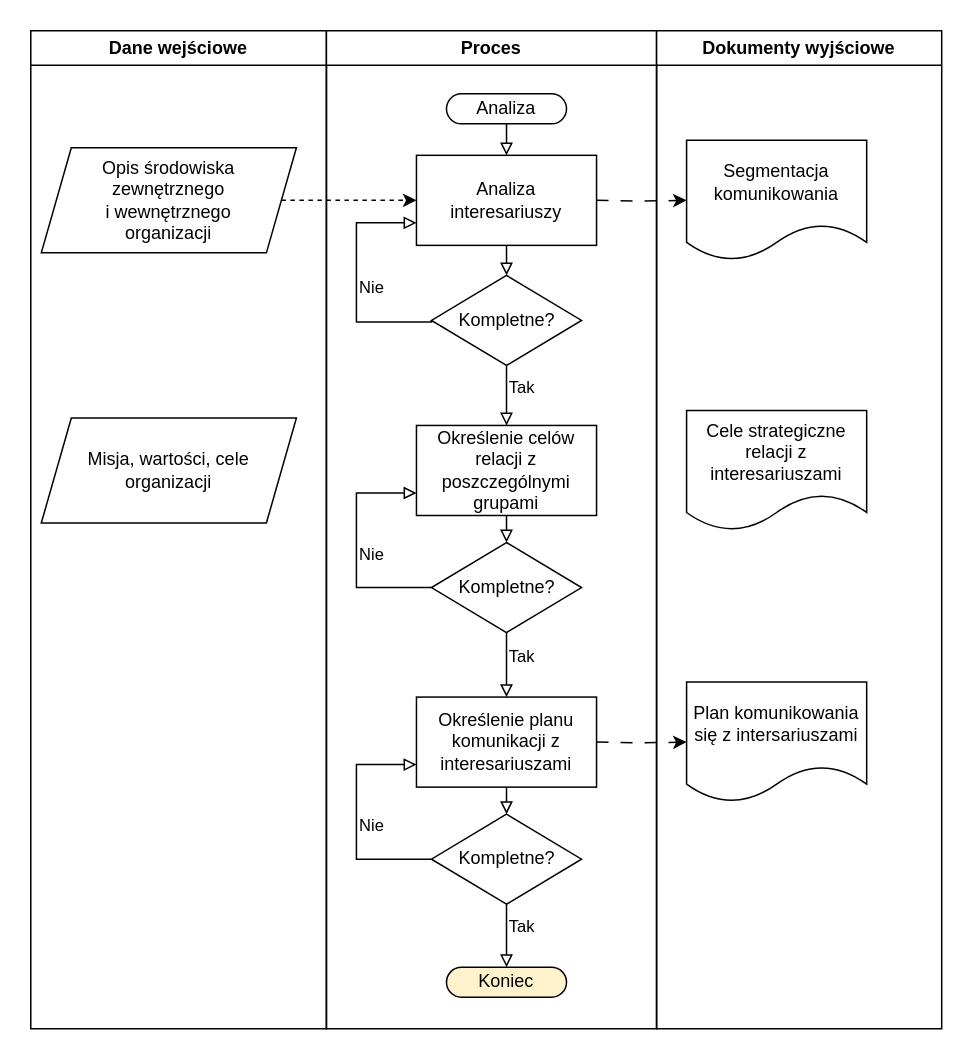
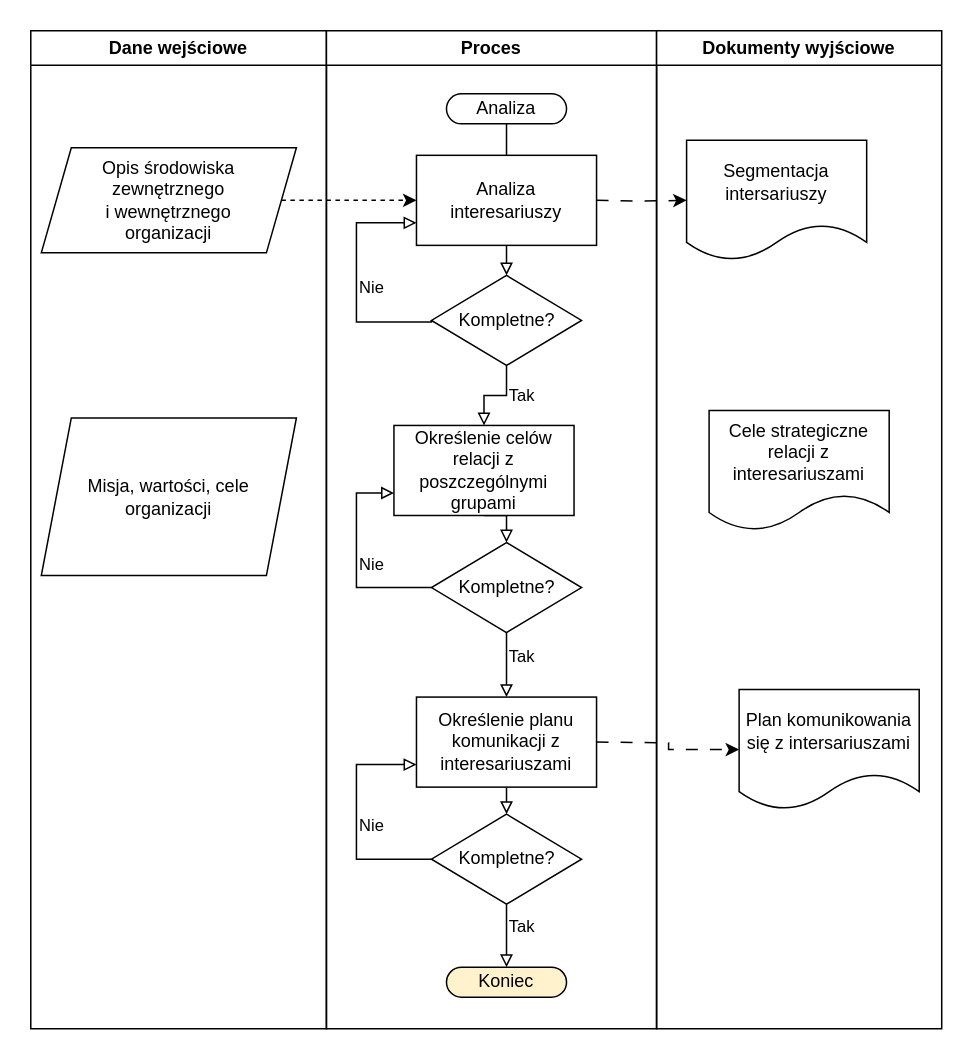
(506, 141) -> (506, 147)
(776, 182) -> (776, 182)
(169, 470) -> (169, 497)
(506, 470) -> (484, 470)
(776, 470) -> (799, 470)
(776, 742) -> (829, 749)
